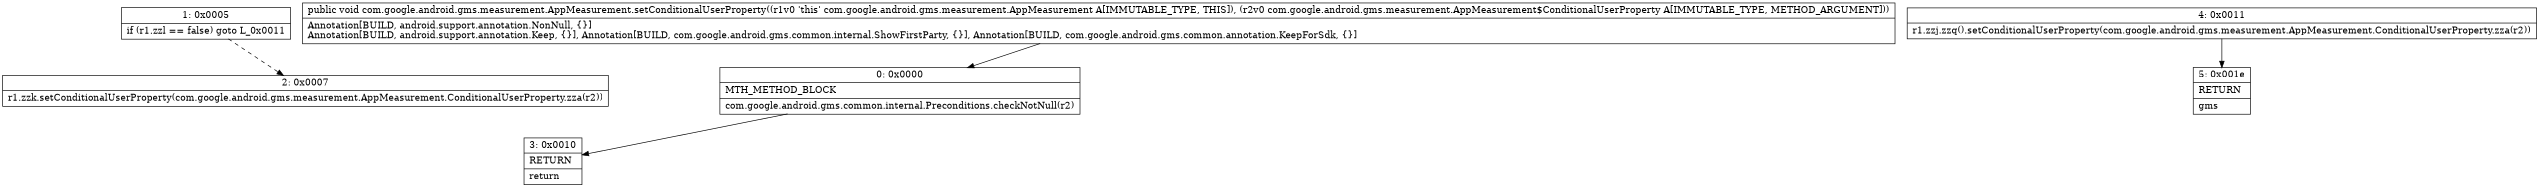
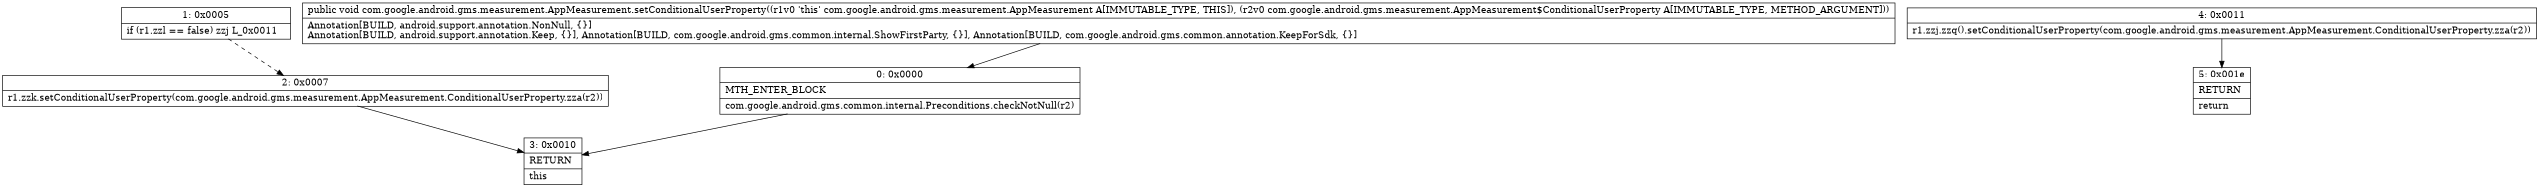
(206, 31) -> (202, 31)
(781, 90) -> (776, 90)
(2209, 106) -> (2214, 106)
none -> (437, 128)
(544, 176) -> (539, 176)
